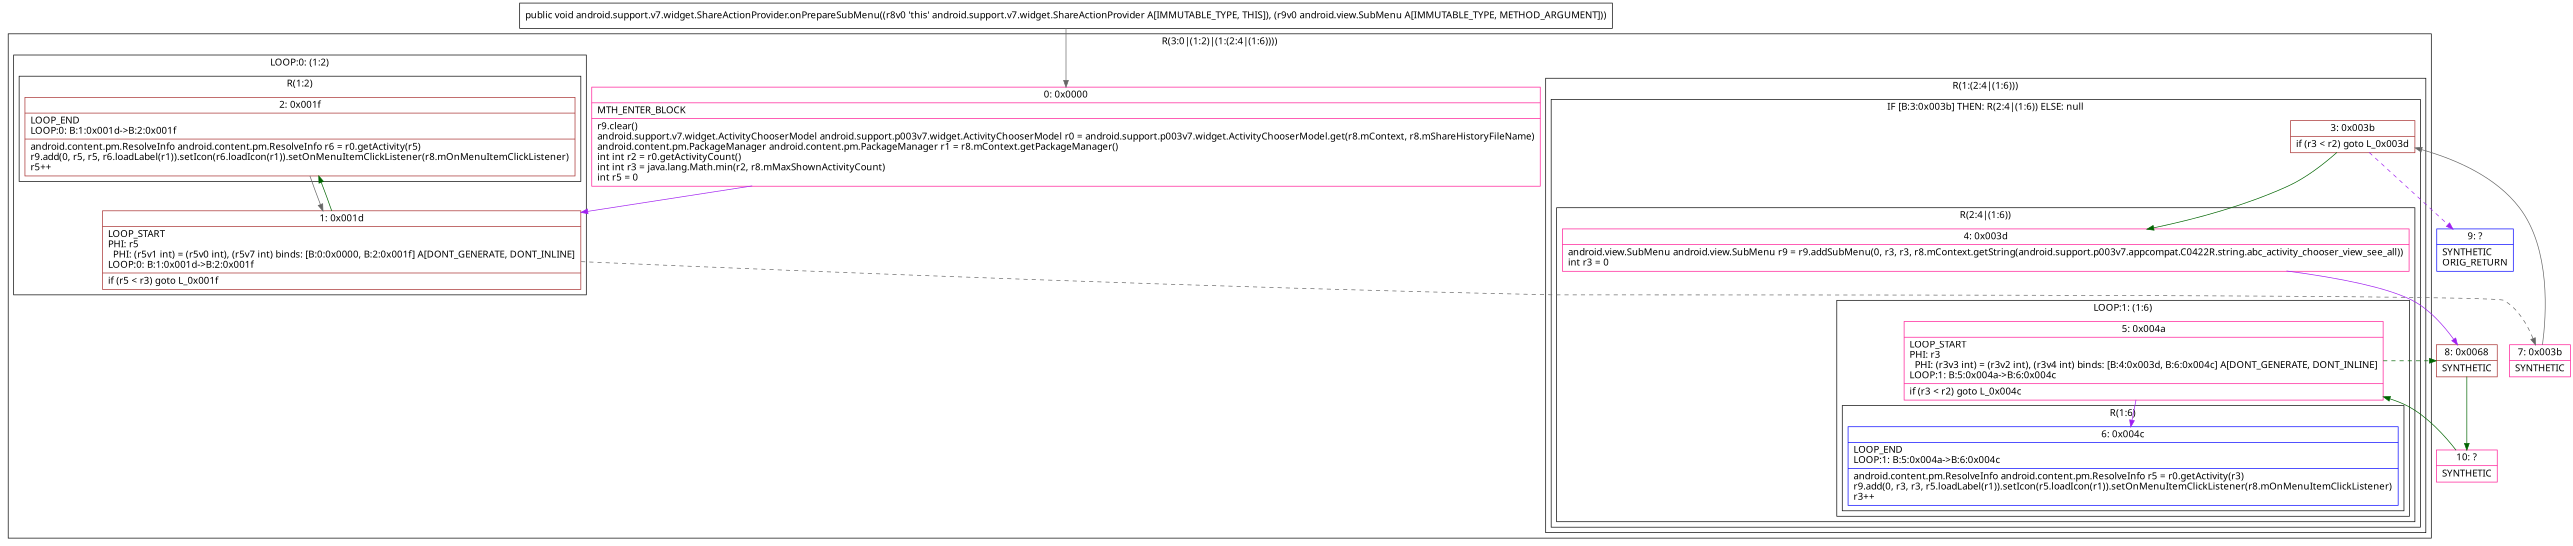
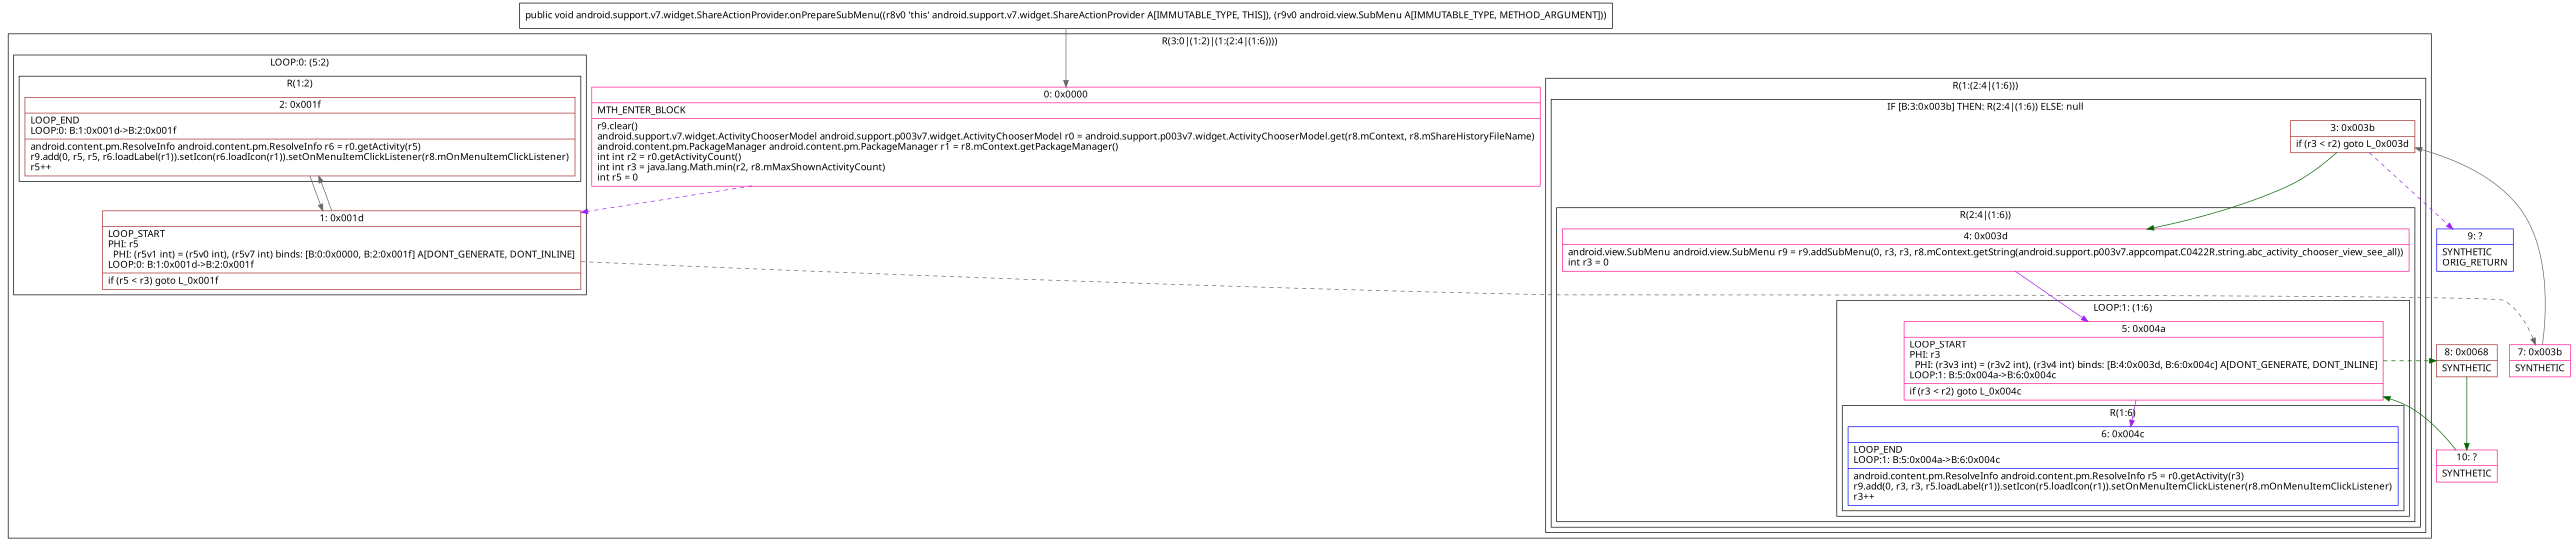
(300, 63) -> (300, 63)
(327, 197) -> (327, 197)
(670, 199) -> (670, 199)
(2378, 288) -> (2044, 291)
